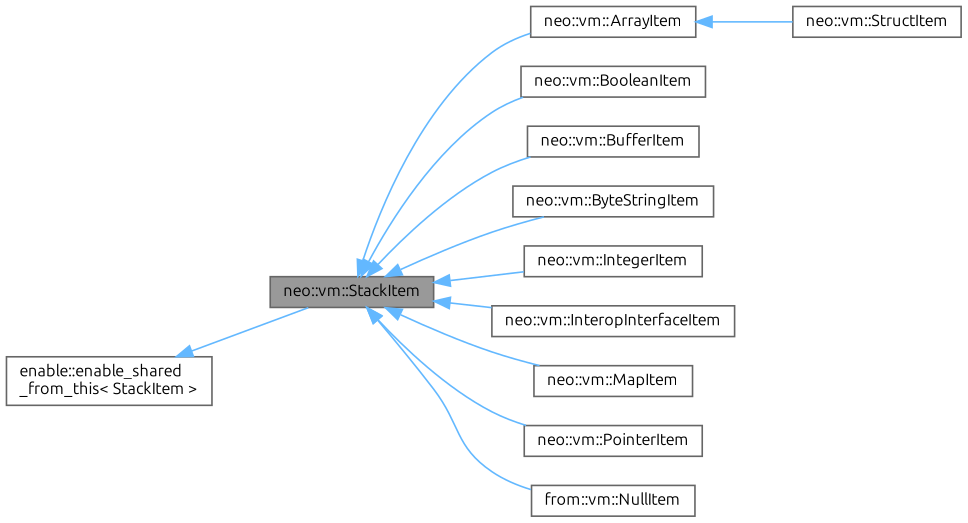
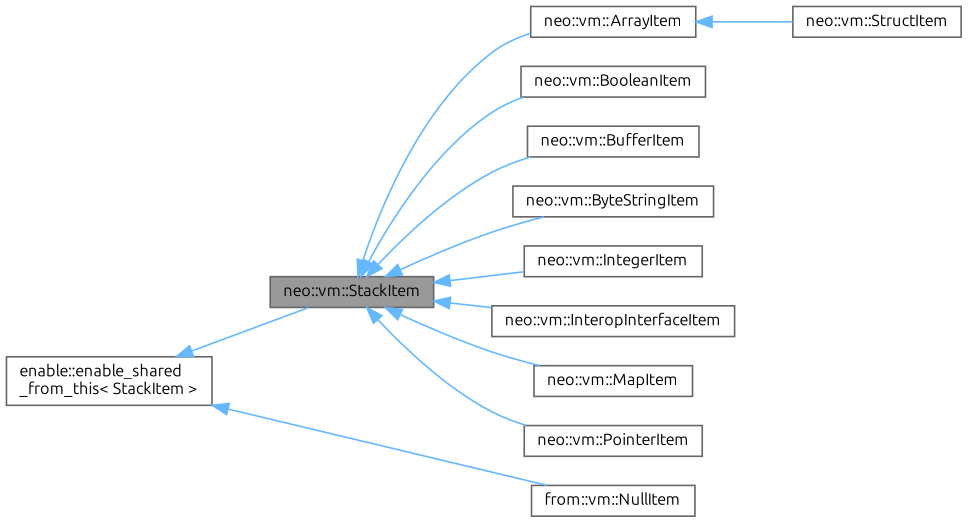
(449, 413) -> (388, 447)
